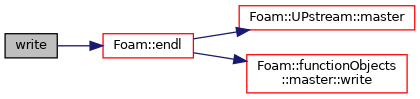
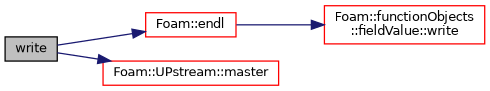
(215, 35) -> (78, 56)
(327, 74) -> (405, 25)
